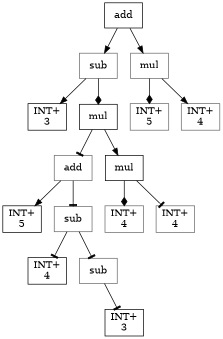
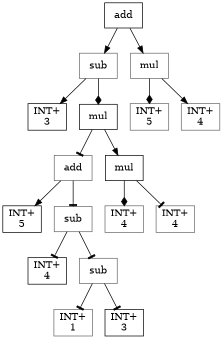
none -> (73, 323)
